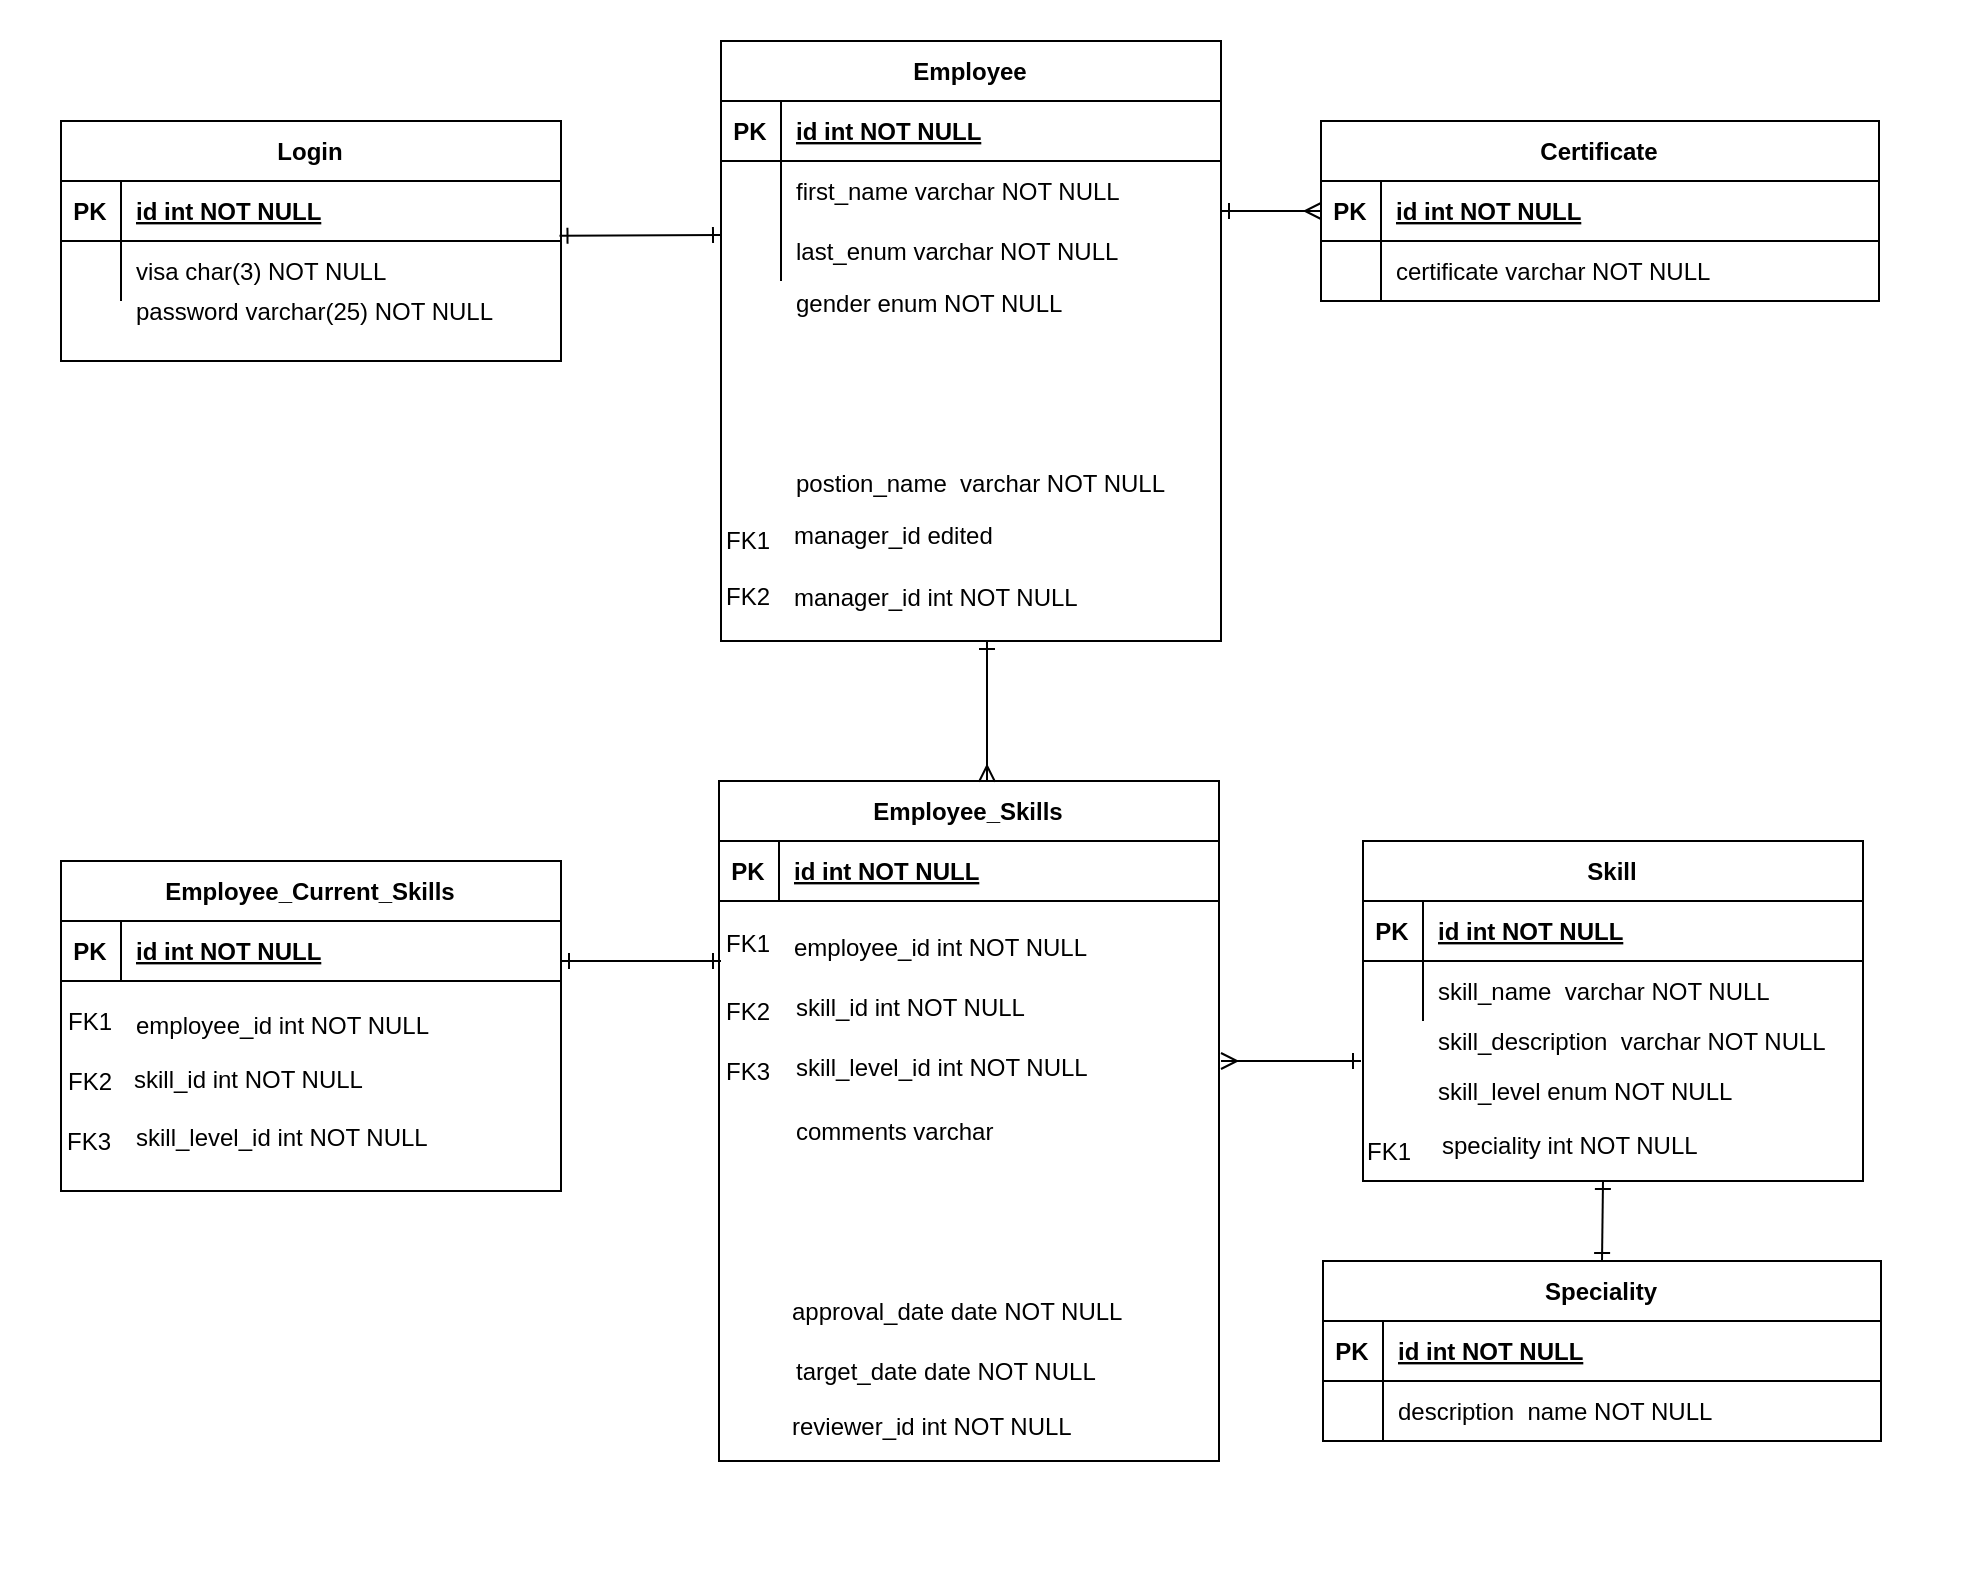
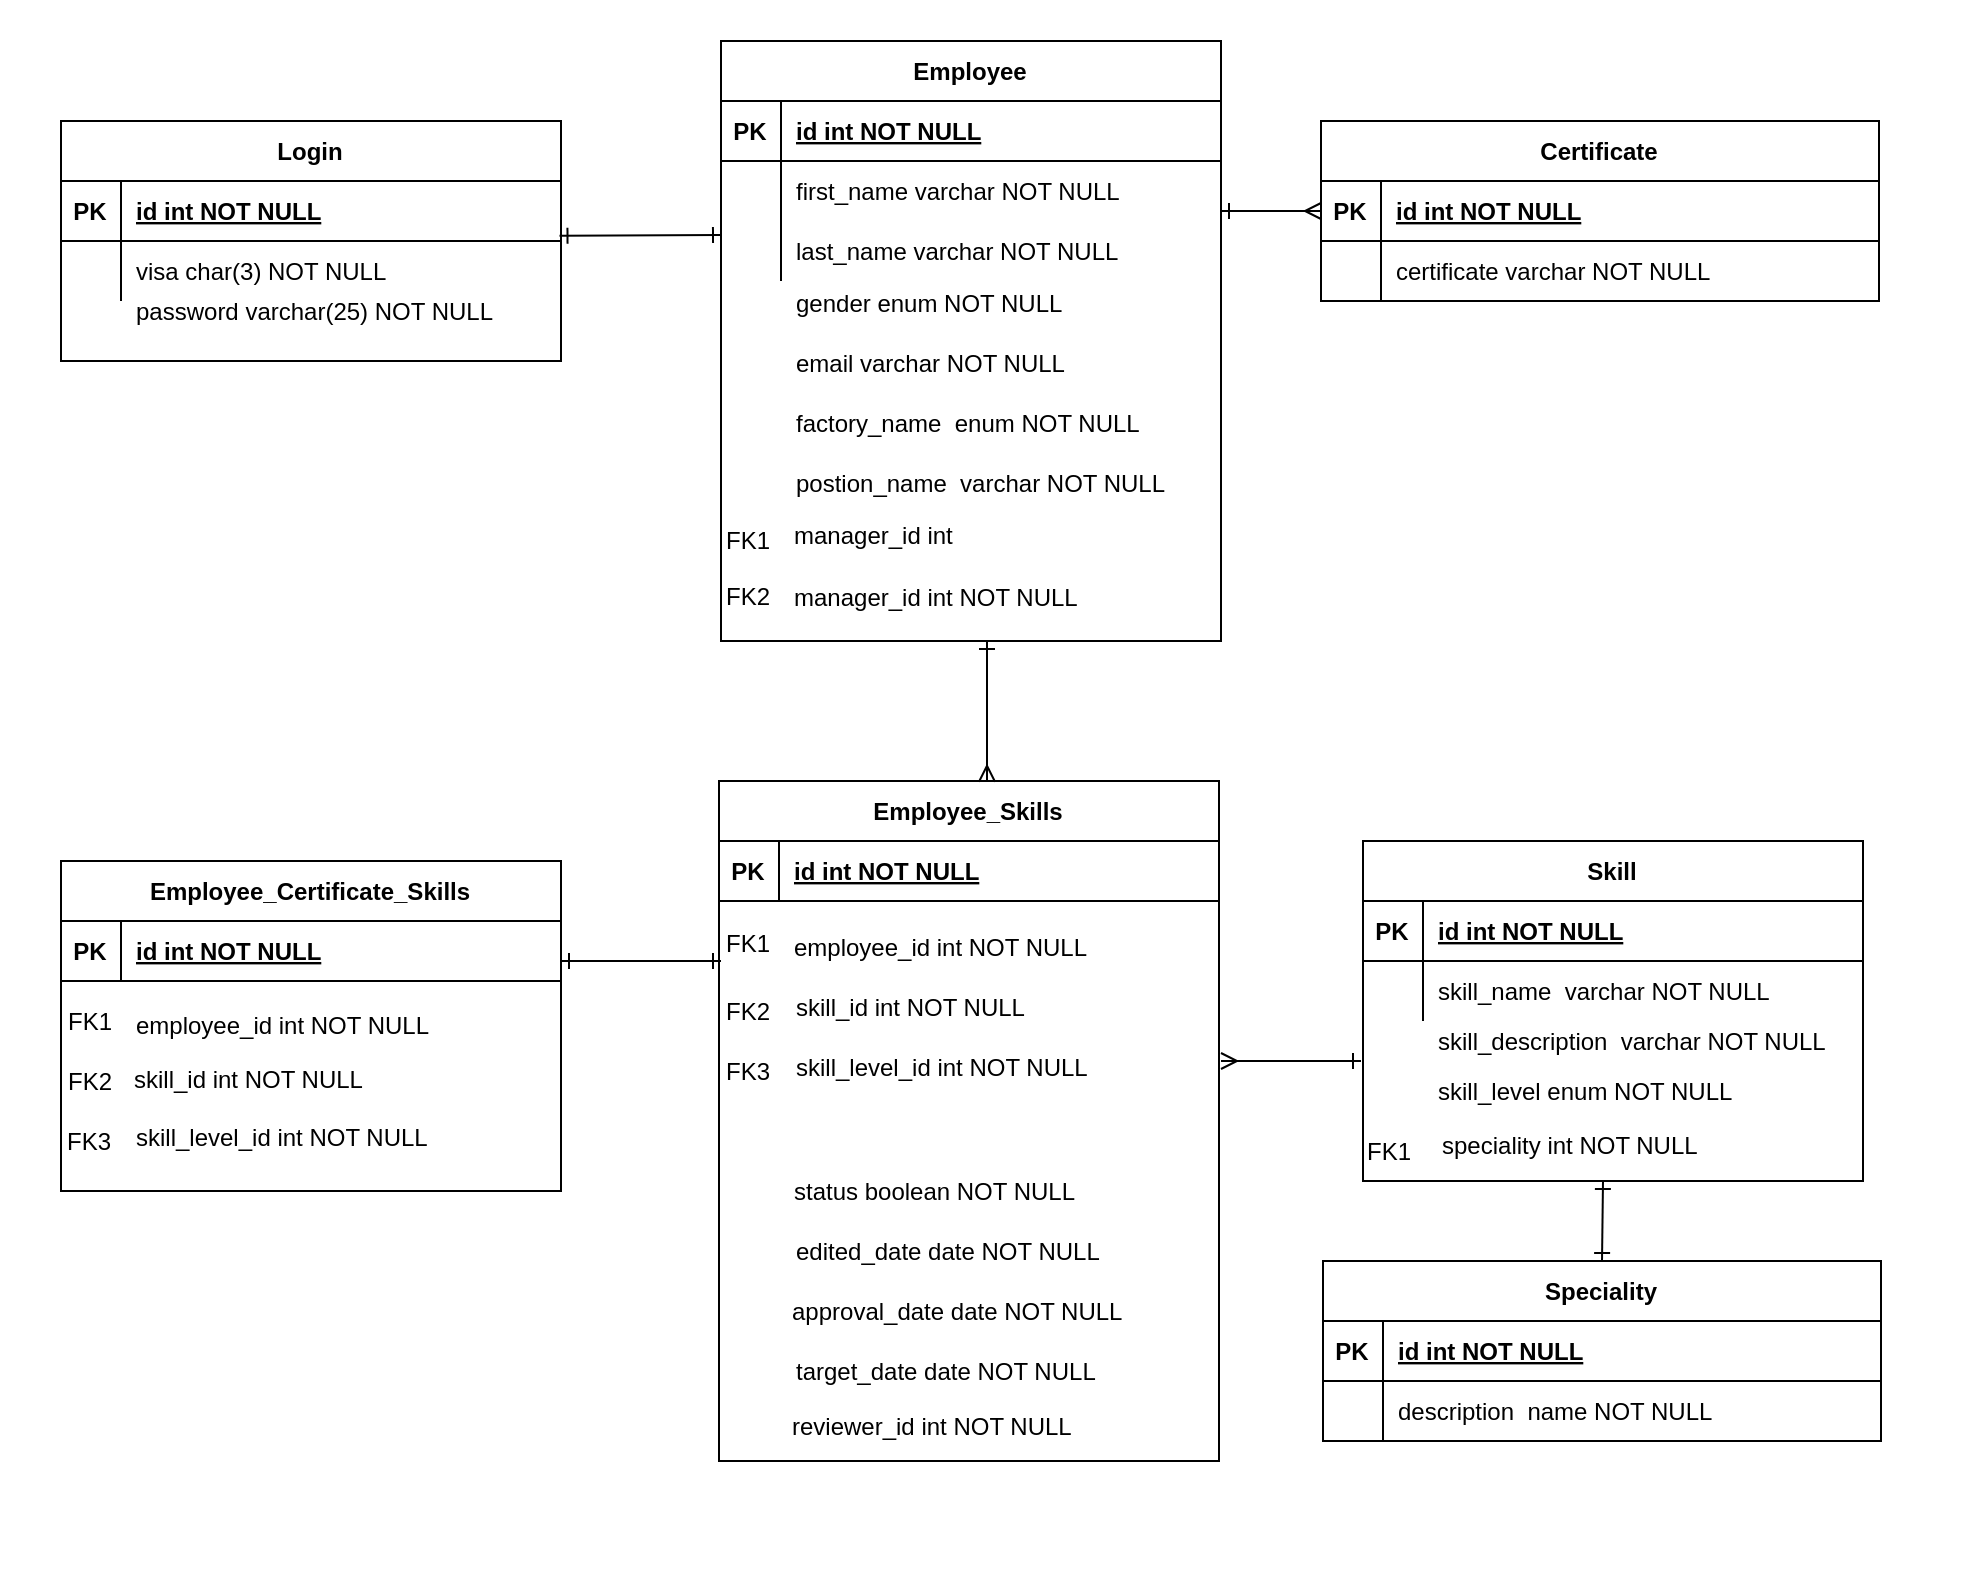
(958, 252) -> (958, 252)
none -> (1001, 363)
none -> (1001, 423)
(900, 537) -> (880, 537)
(310, 892) -> (310, 892)
(1001, 1131) -> none
none -> (999, 1191)
none -> (1001, 1251)
